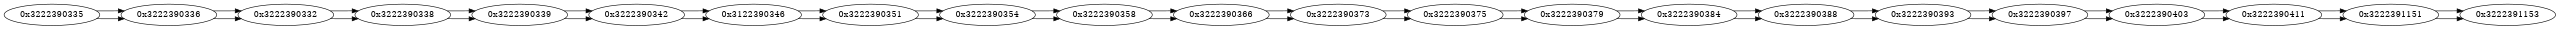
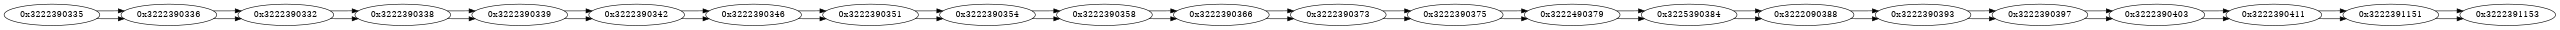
(754, 15) -> (754, 15)
(1572, 15) -> (1572, 15)
(1689, 15) -> (1689, 15)
(1806, 15) -> (1806, 15)
